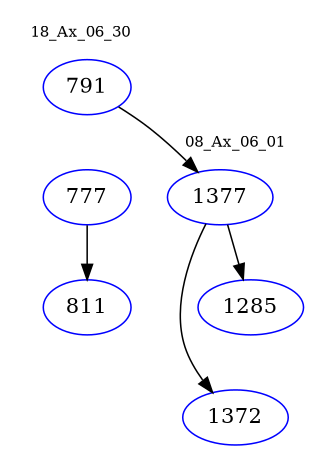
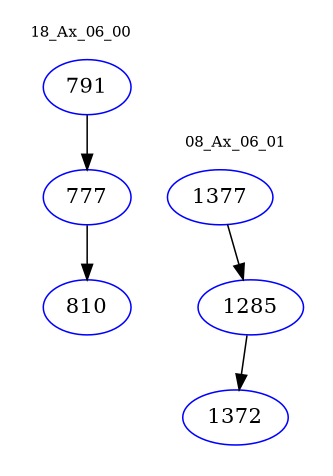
(81, 33) -> (81, 33)
(166, 142) -> (87, 135)
(181, 302) -> (244, 355)
(87, 307) -> (87, 307)
